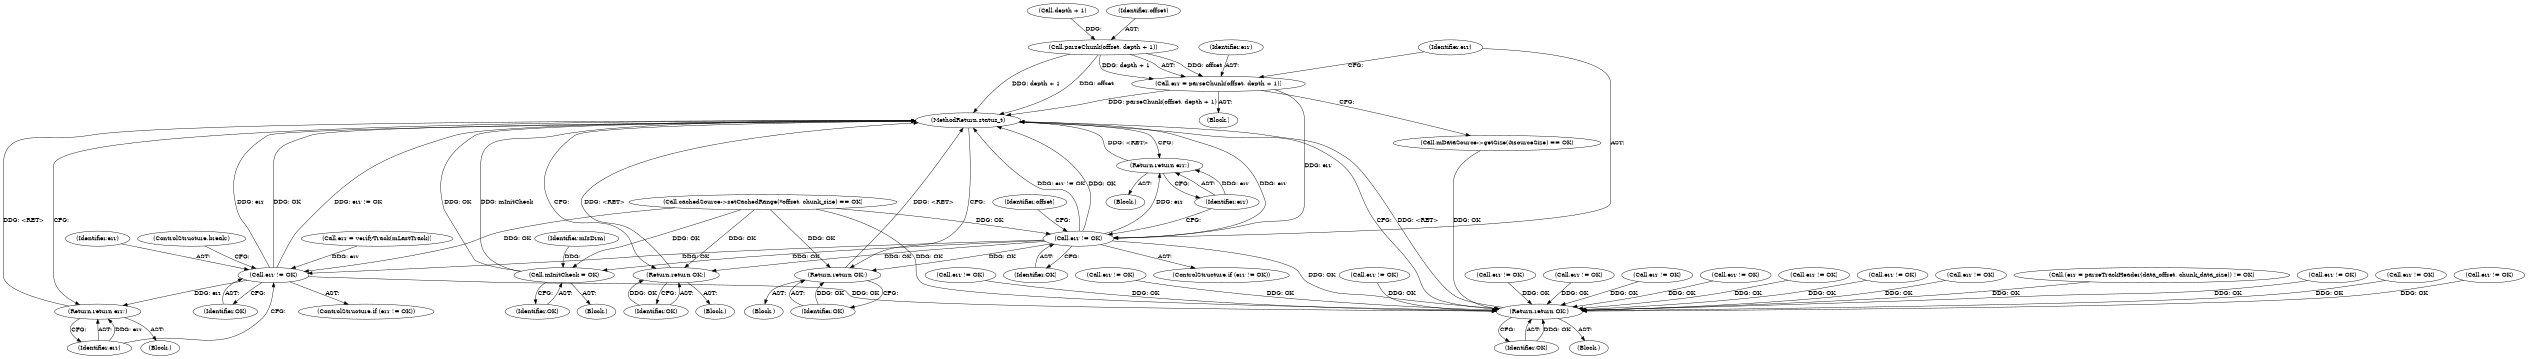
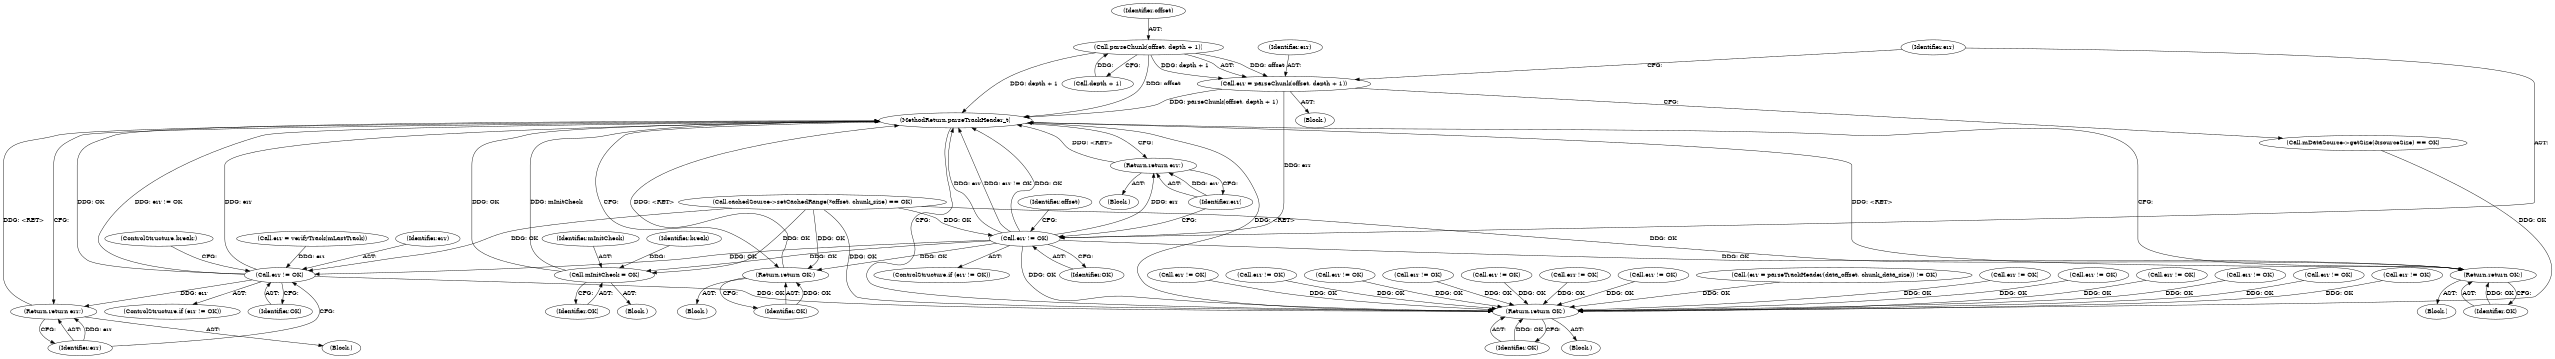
none -> (1123, 64)
(968, 120) -> (955, 120)
(577, 239) -> (684, 239)
none -> (591, 239)
